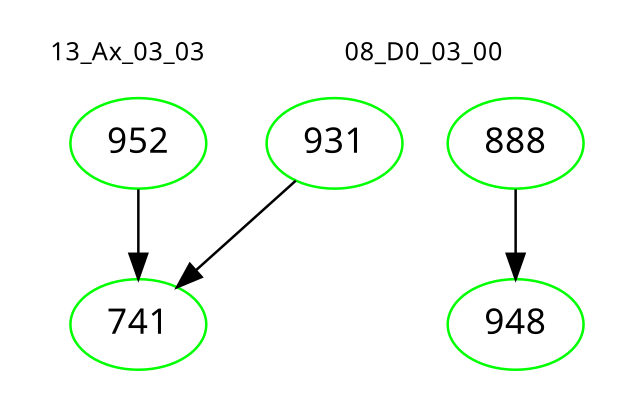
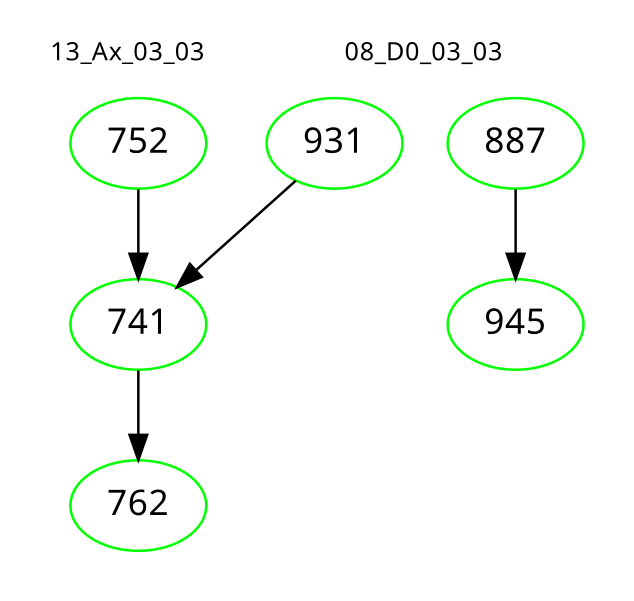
(425, 54) -> (425, 54)
(138, 143) -> (138, 143)
(516, 143) -> (516, 143)
(516, 324) -> (516, 324)
none -> (138, 506)
